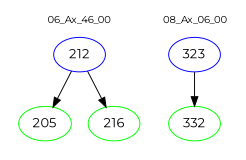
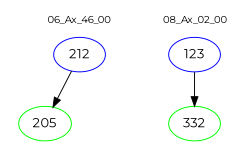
(195, 21) -> (195, 21)
(195, 55) -> (195, 55)
(114, 124) -> none
